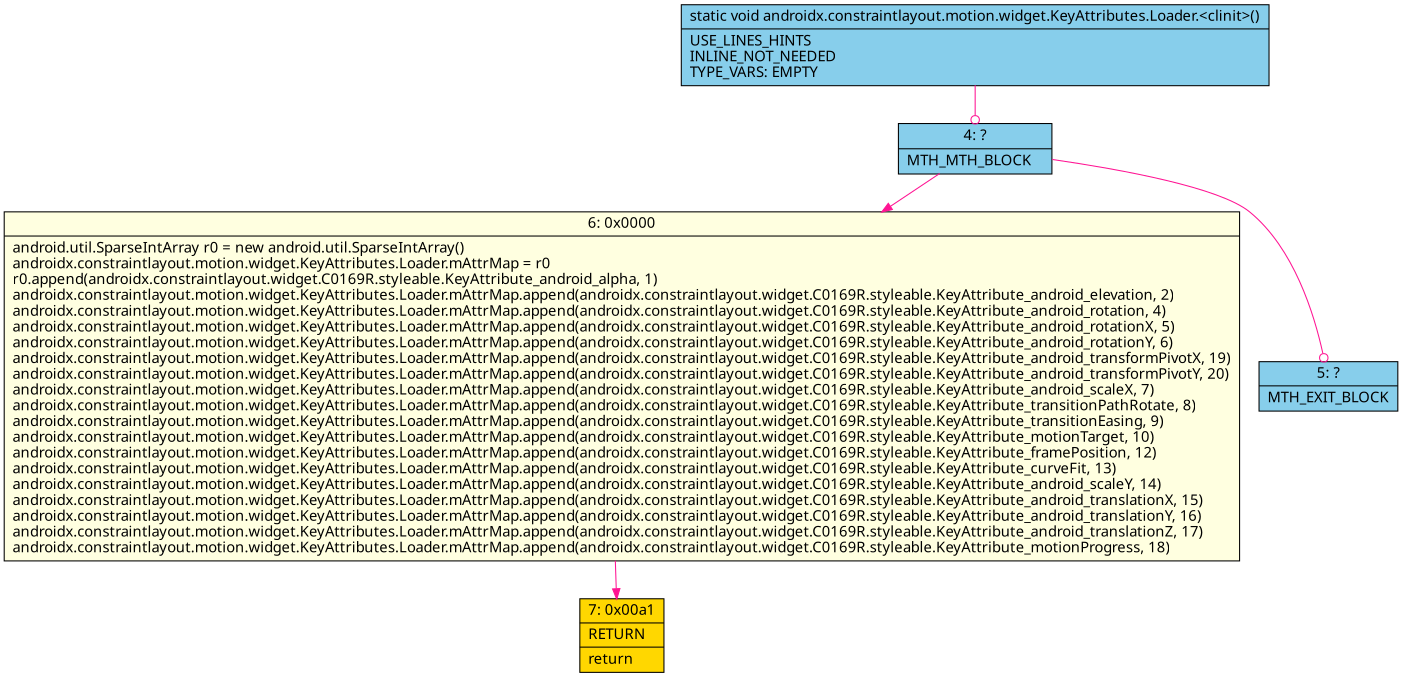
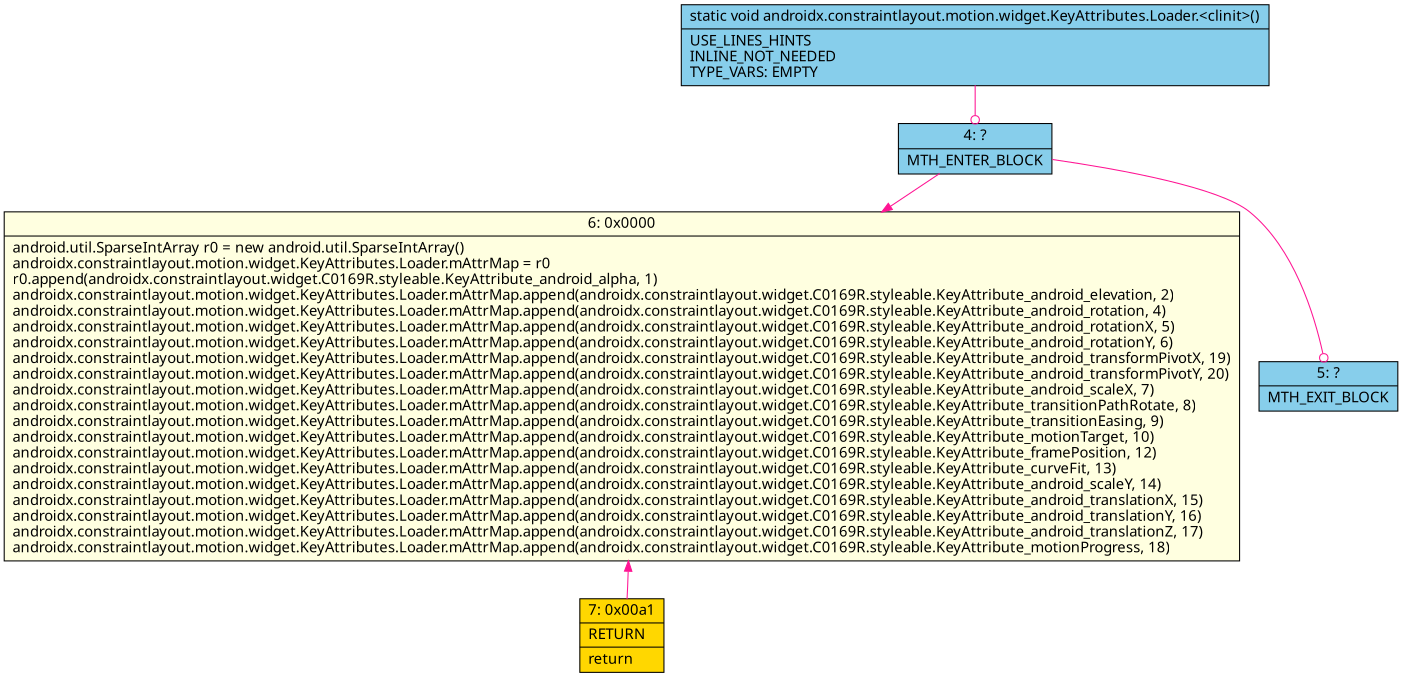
(969, 161) -> (975, 161)
(616, 575) -> (628, 585)
